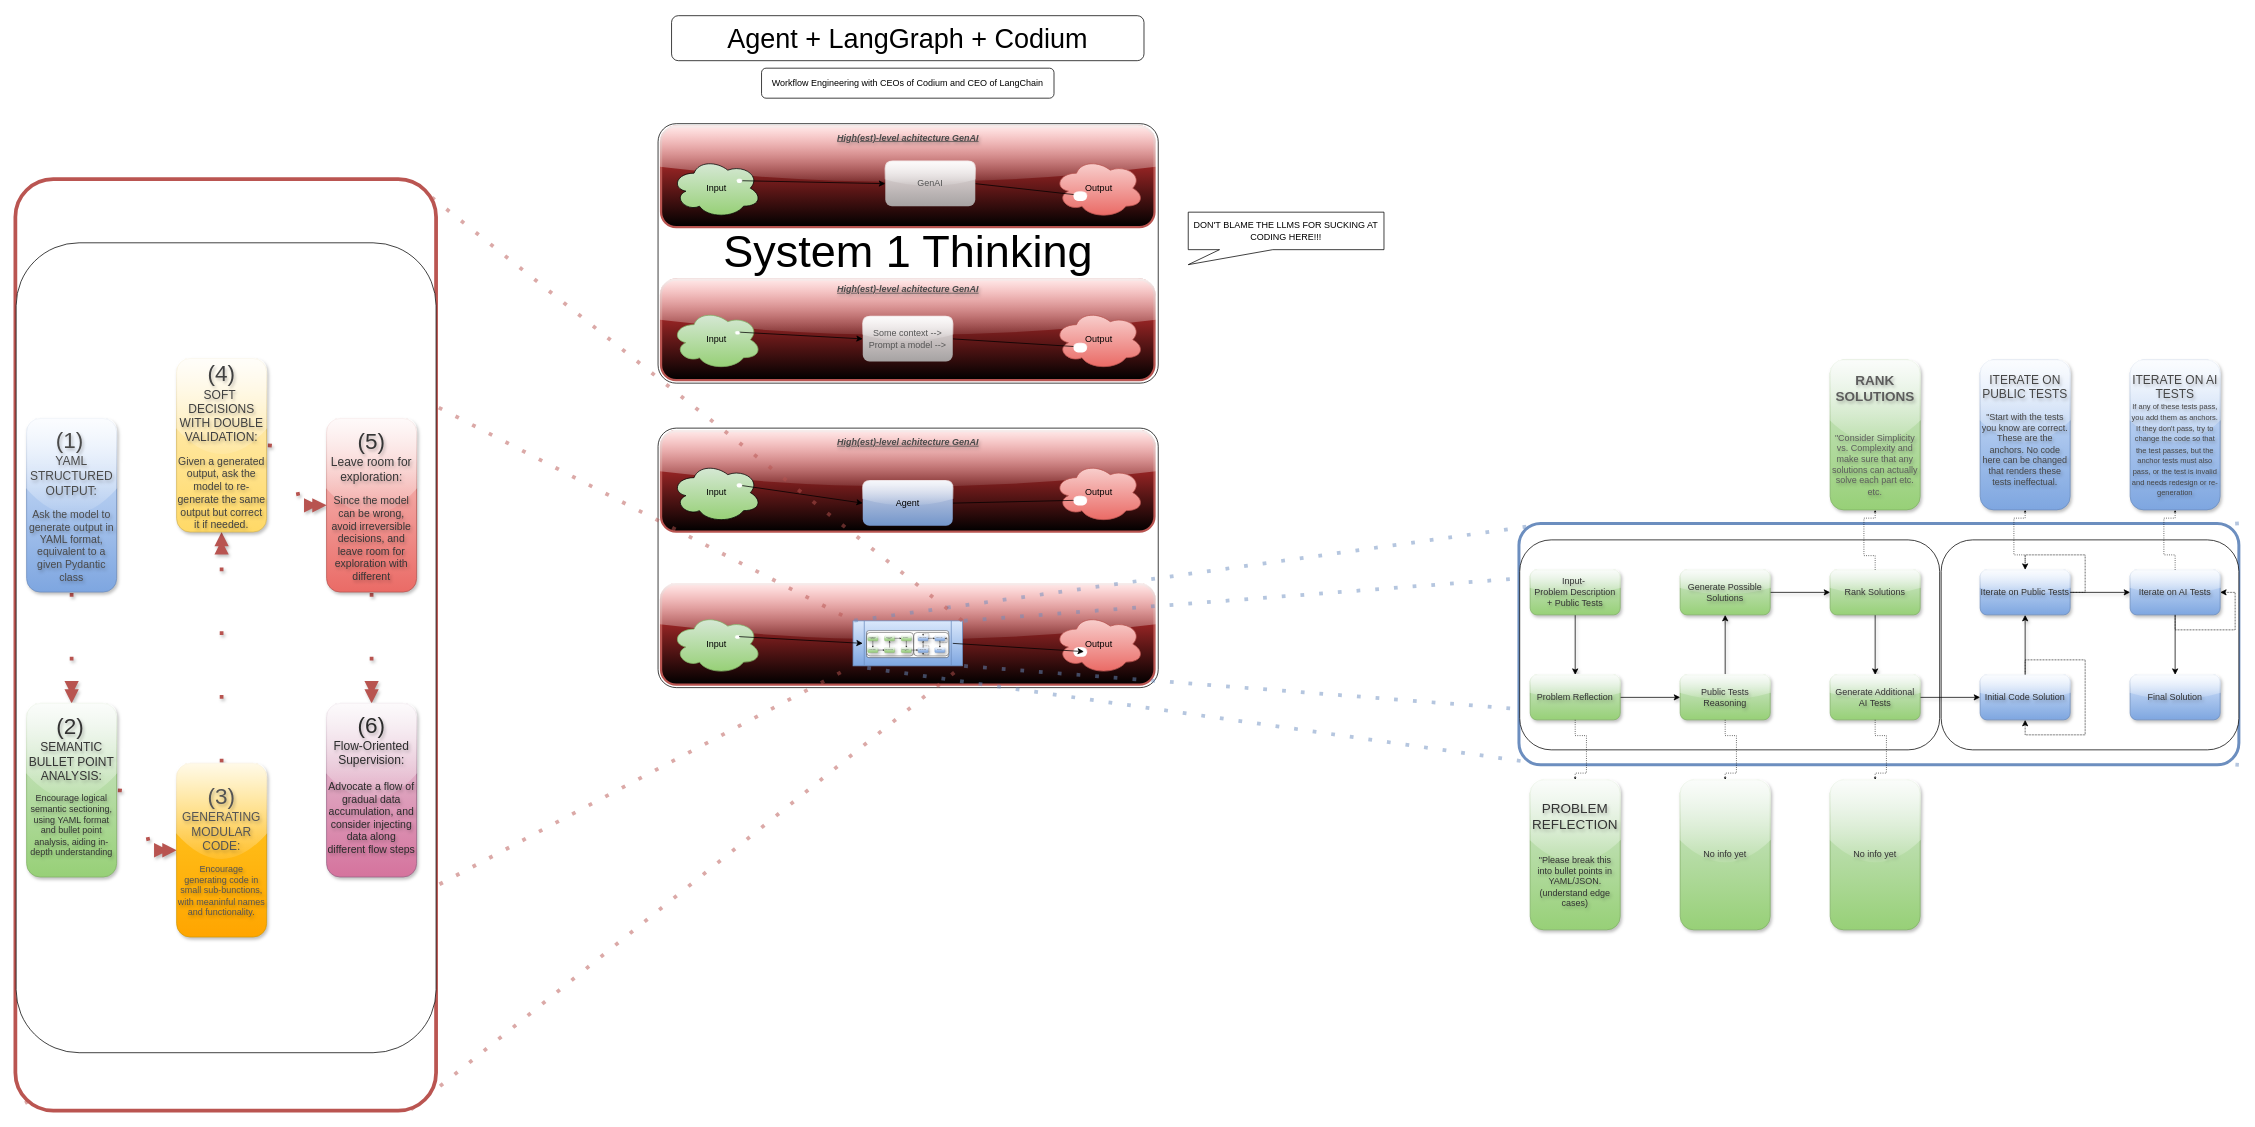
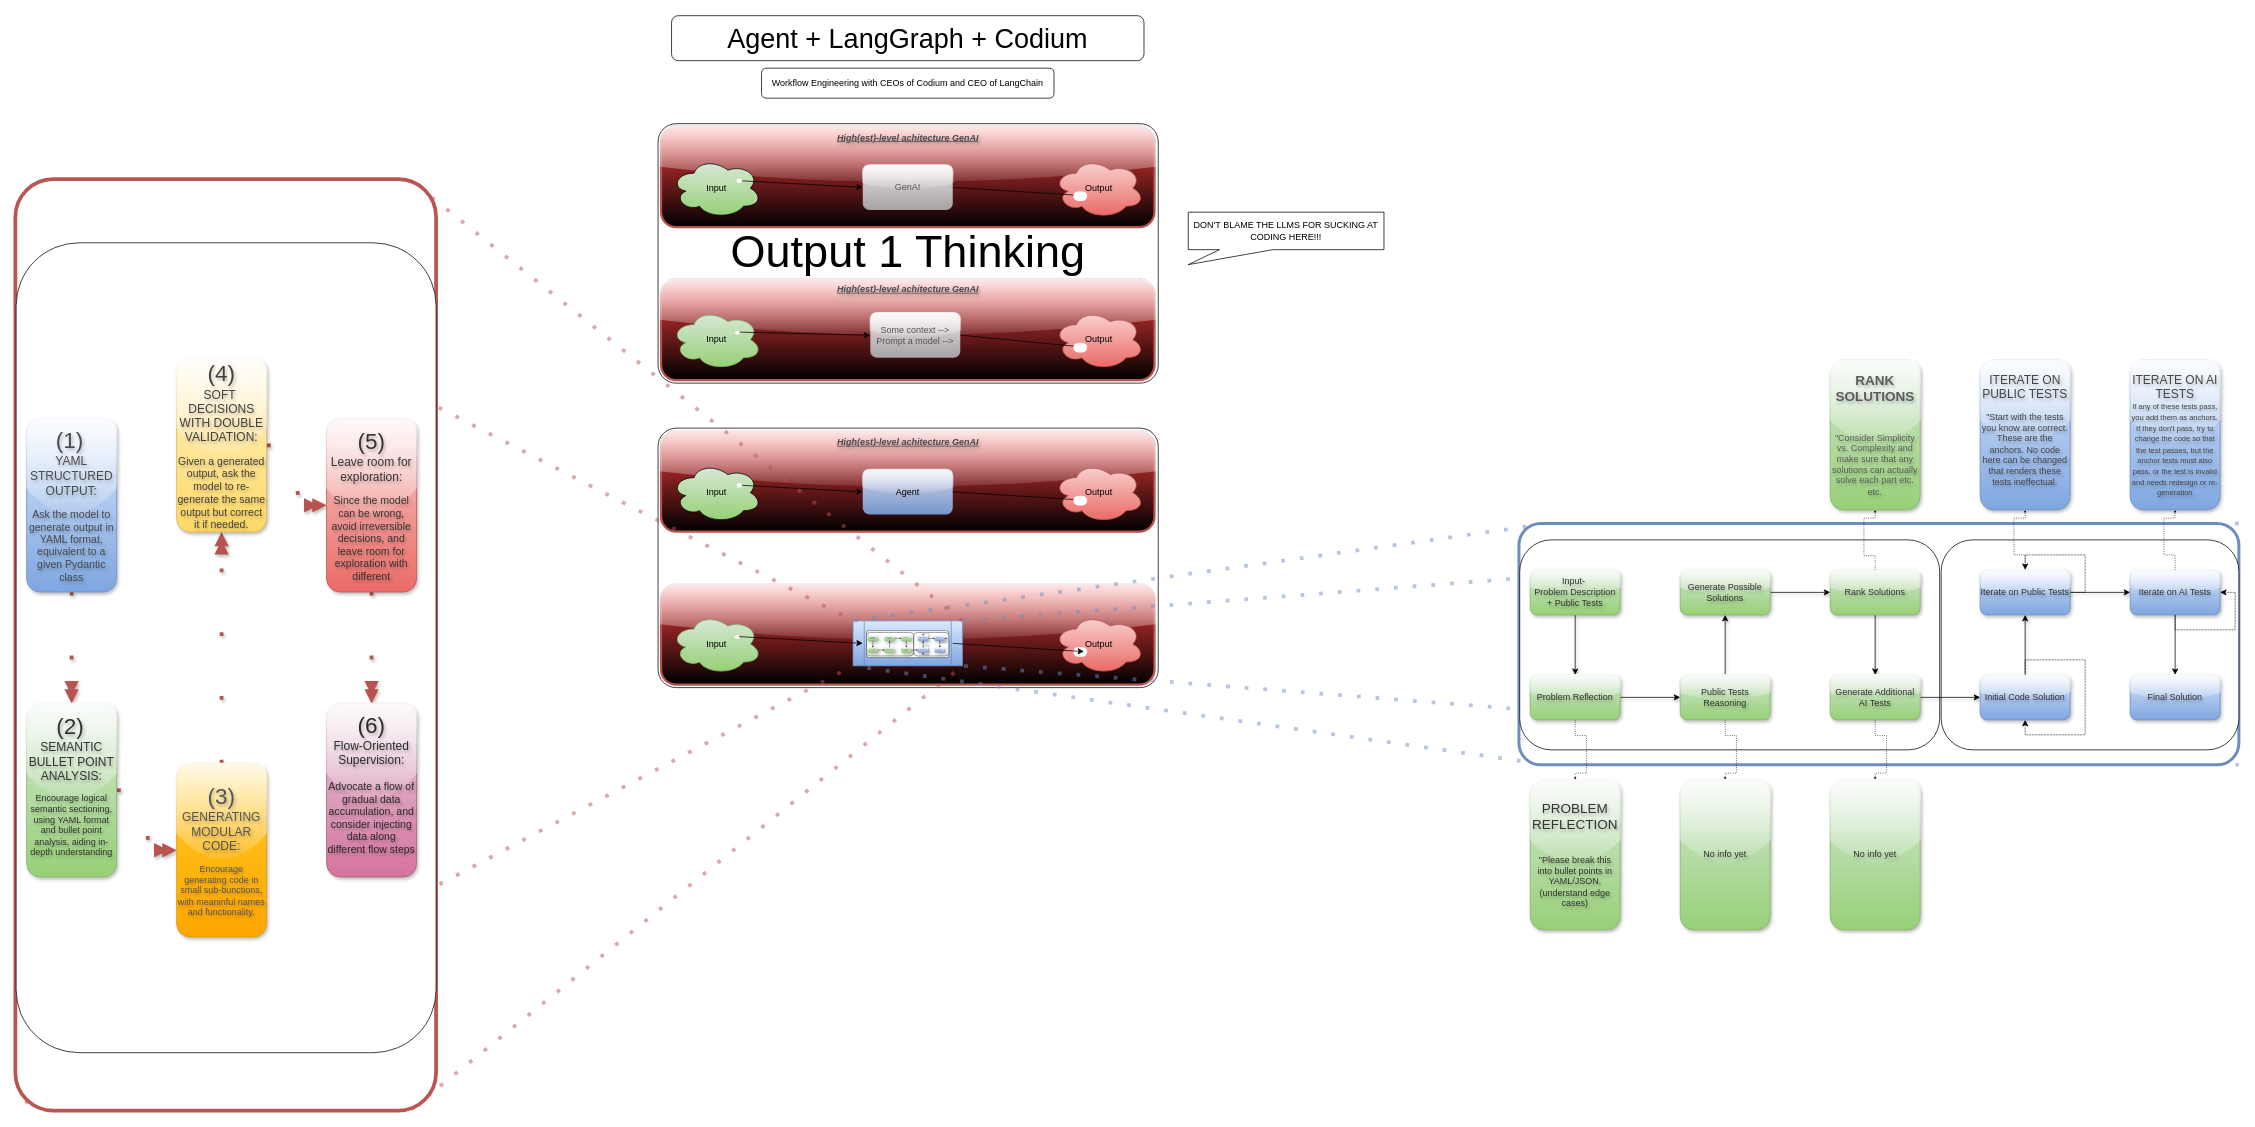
(930, 183) -> (908, 187)
(908, 252) -> (908, 252)
(908, 339) -> (915, 335)
(908, 503) -> (908, 492)
